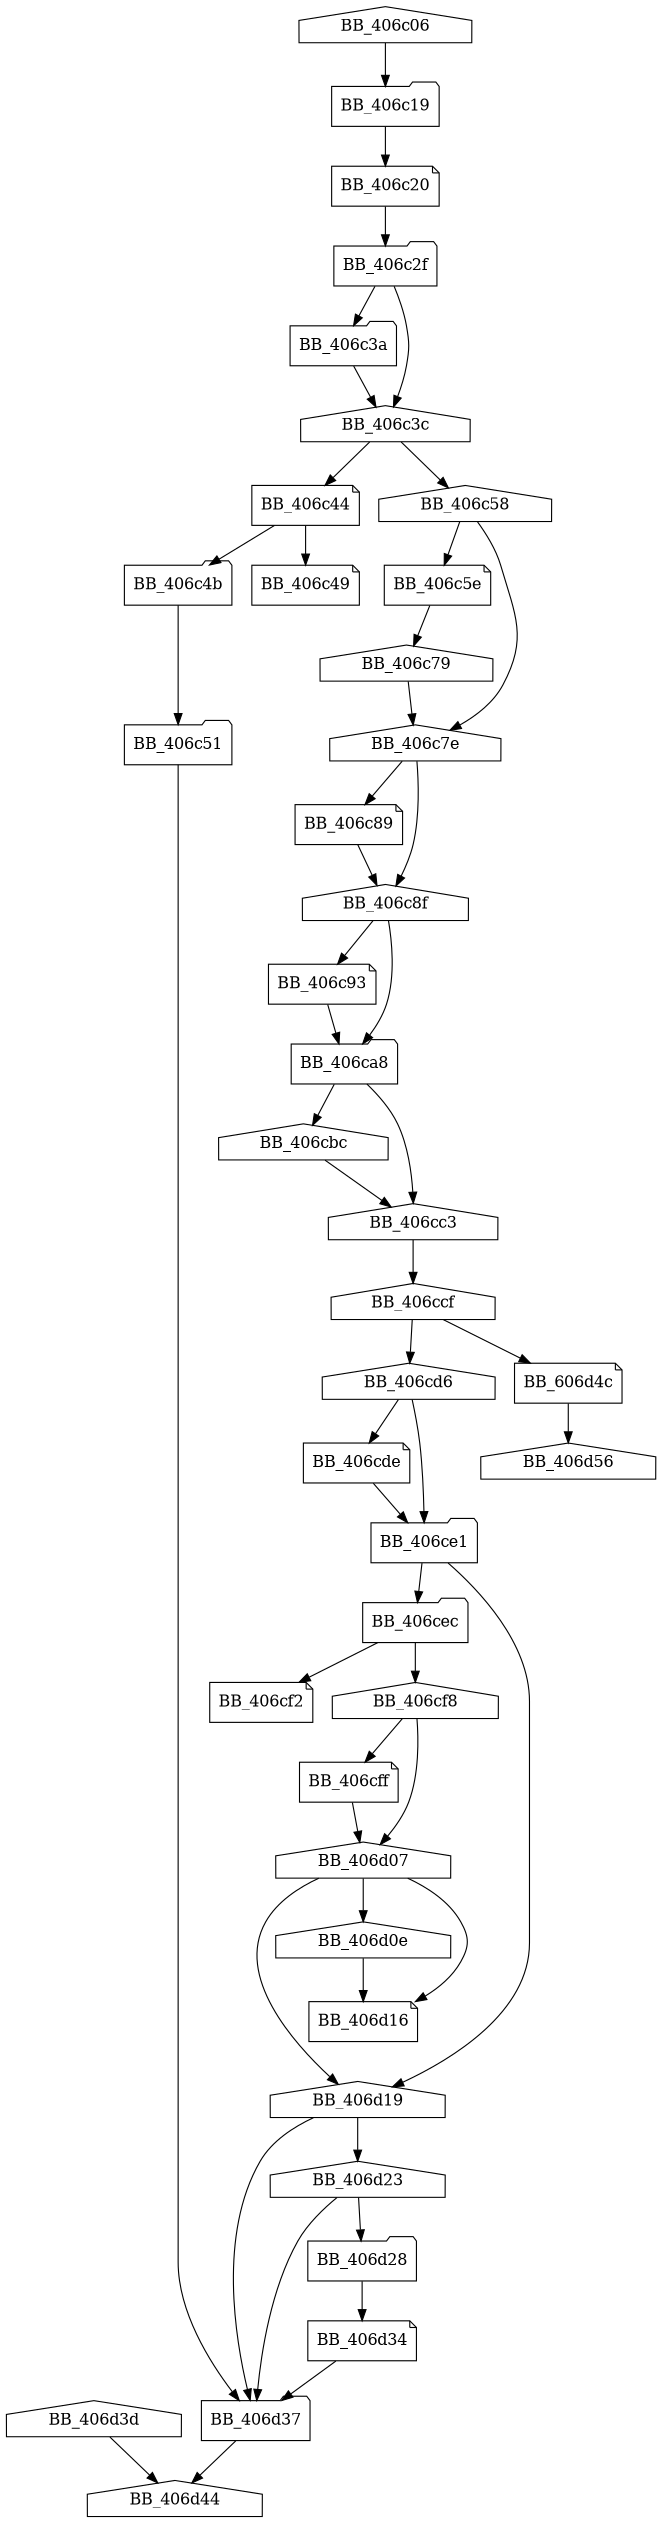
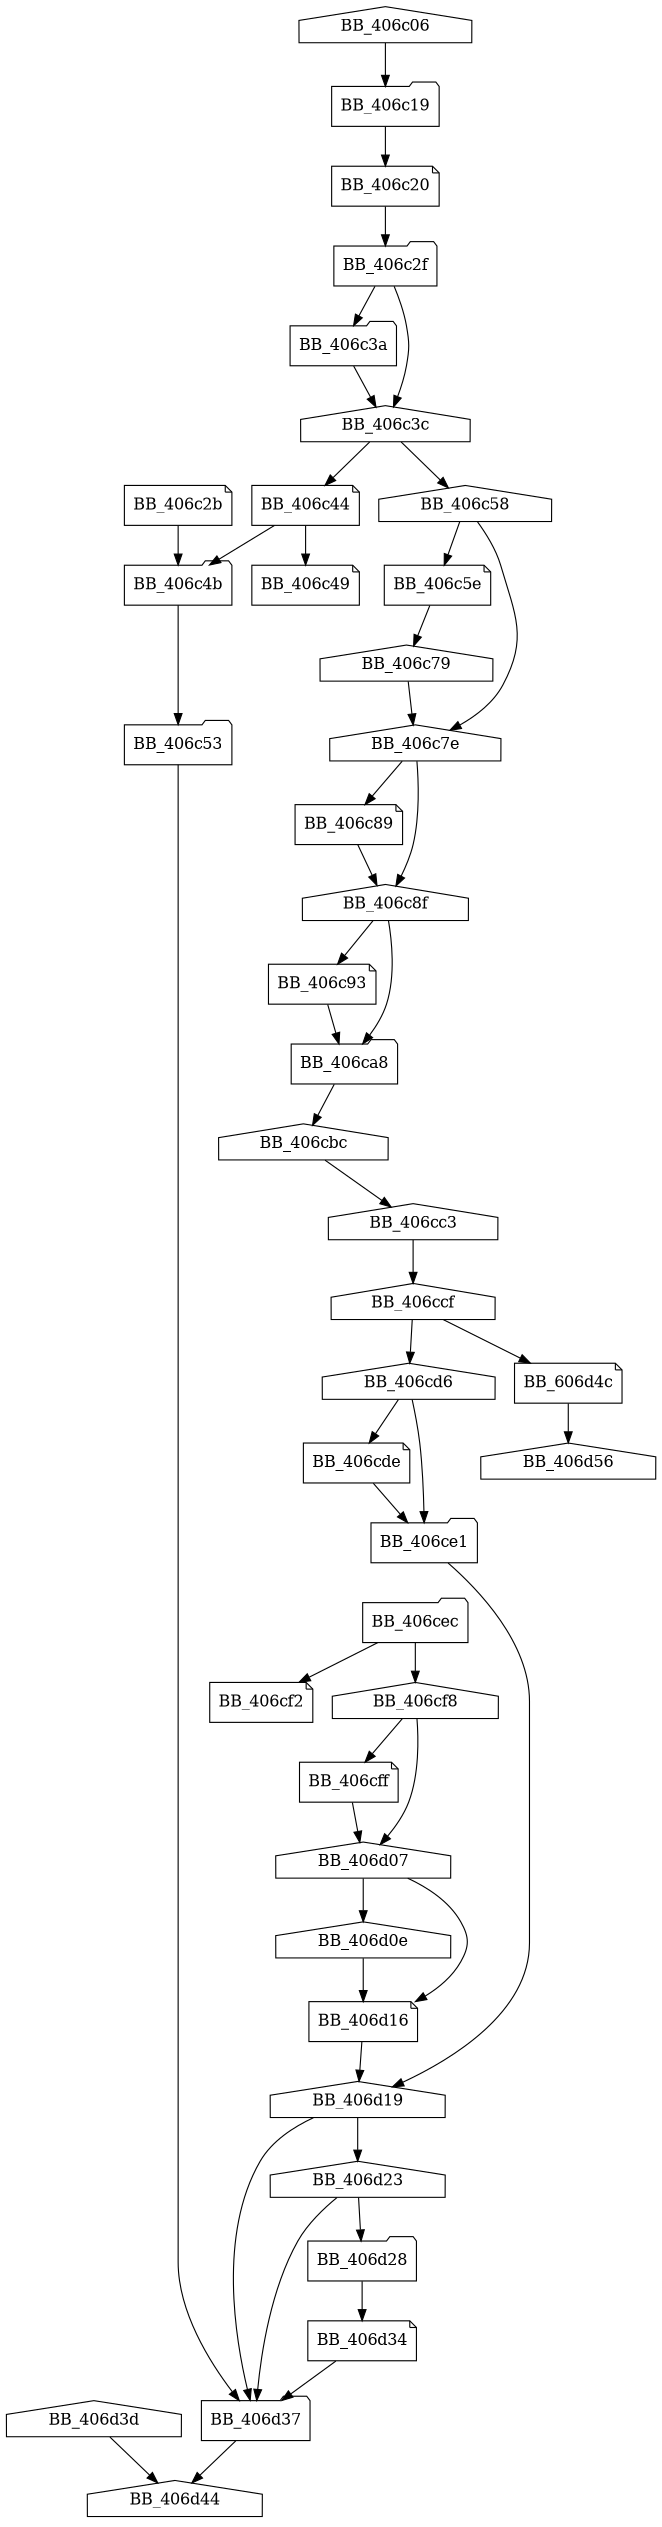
none -> (178, 505)
(178, 745) -> (178, 745)
(401, 1133) -> none
(420, 1577) -> none
(260, 1975) -> (361, 2056)
